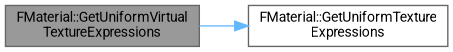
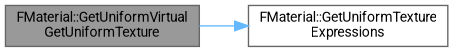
(102, 26) -> (102, 26)
